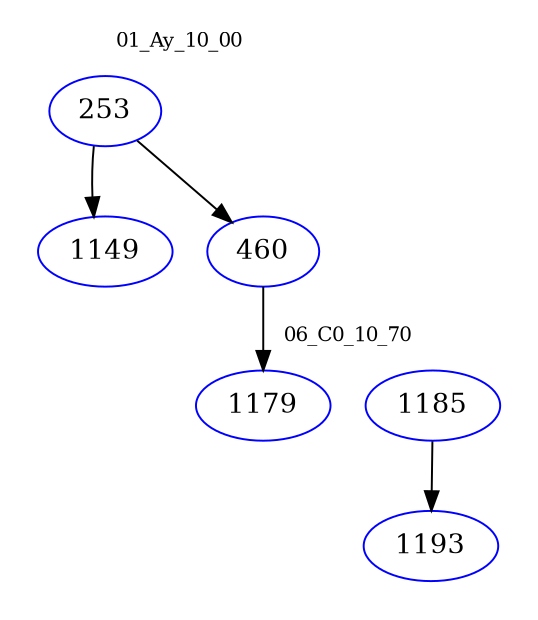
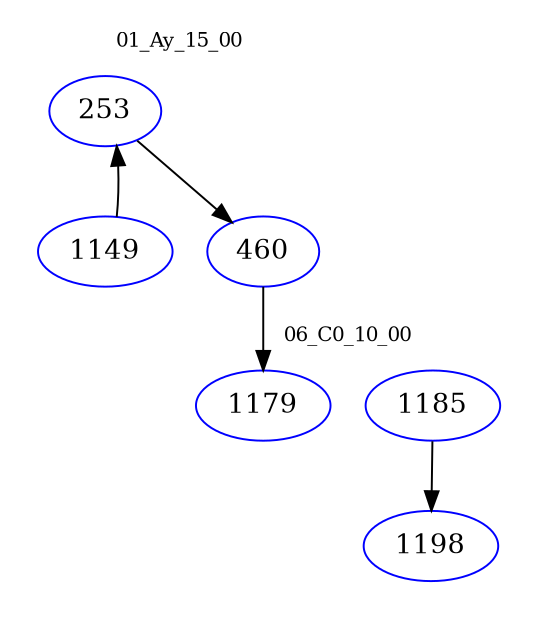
(179, 42) -> (179, 42)
(92, 172) -> (118, 191)
(348, 336) -> (348, 336)
(431, 546) -> (431, 546)
